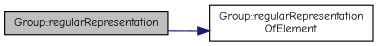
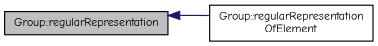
(183, 31) -> (195, 15)
